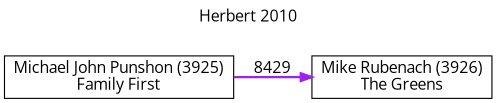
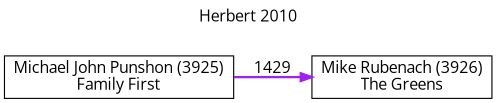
(273, 69) -> (273, 69)
